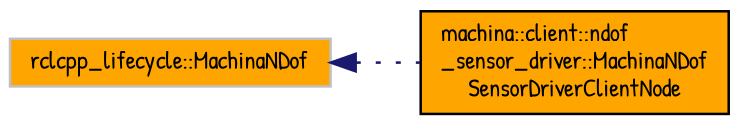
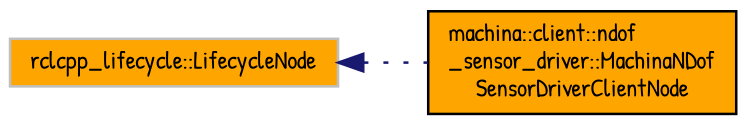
(170, 63) -> (174, 63)
